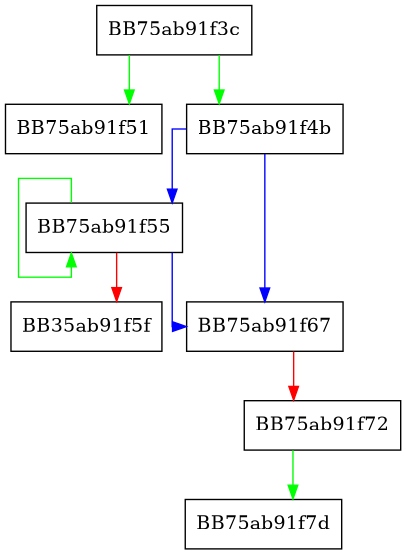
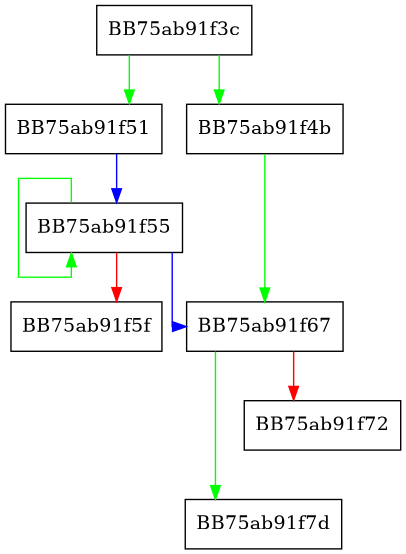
(172, 152) -> (117, 171)
(265, 221) -> (265, 221)
(86, 327) -> (86, 327)
(293, 468) -> (215, 419)
